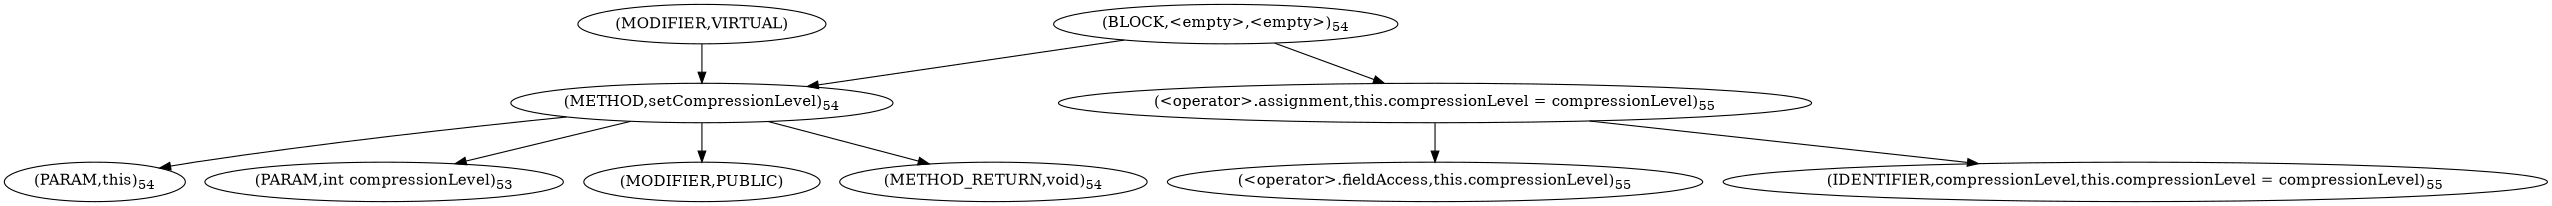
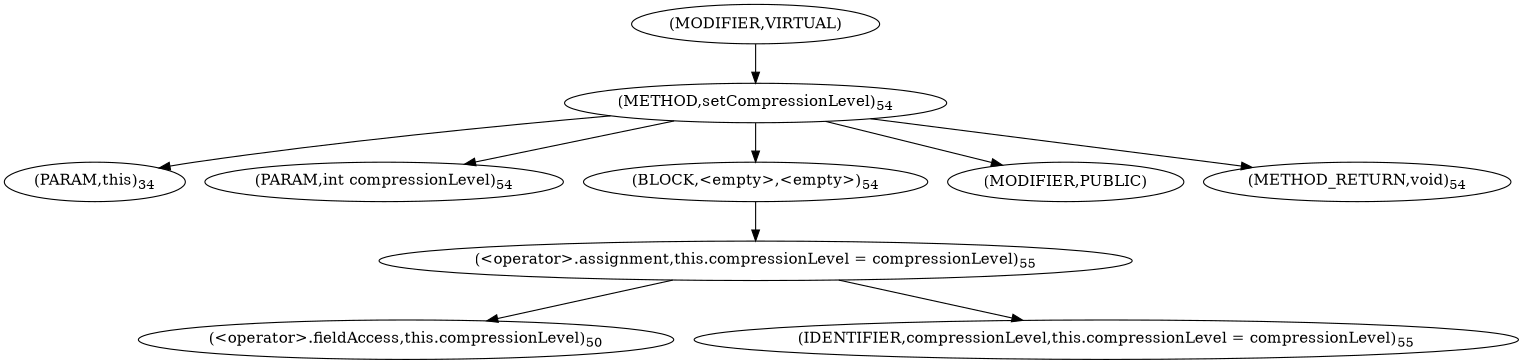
(971, 62) -> (756, 137)
(147, 180) -> (147, 180)
(505, 180) -> (505, 180)
(1624, 180) -> (595, 338)
